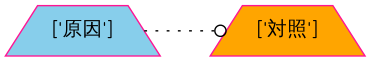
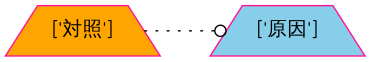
(179, 31) -> (179, 31)
